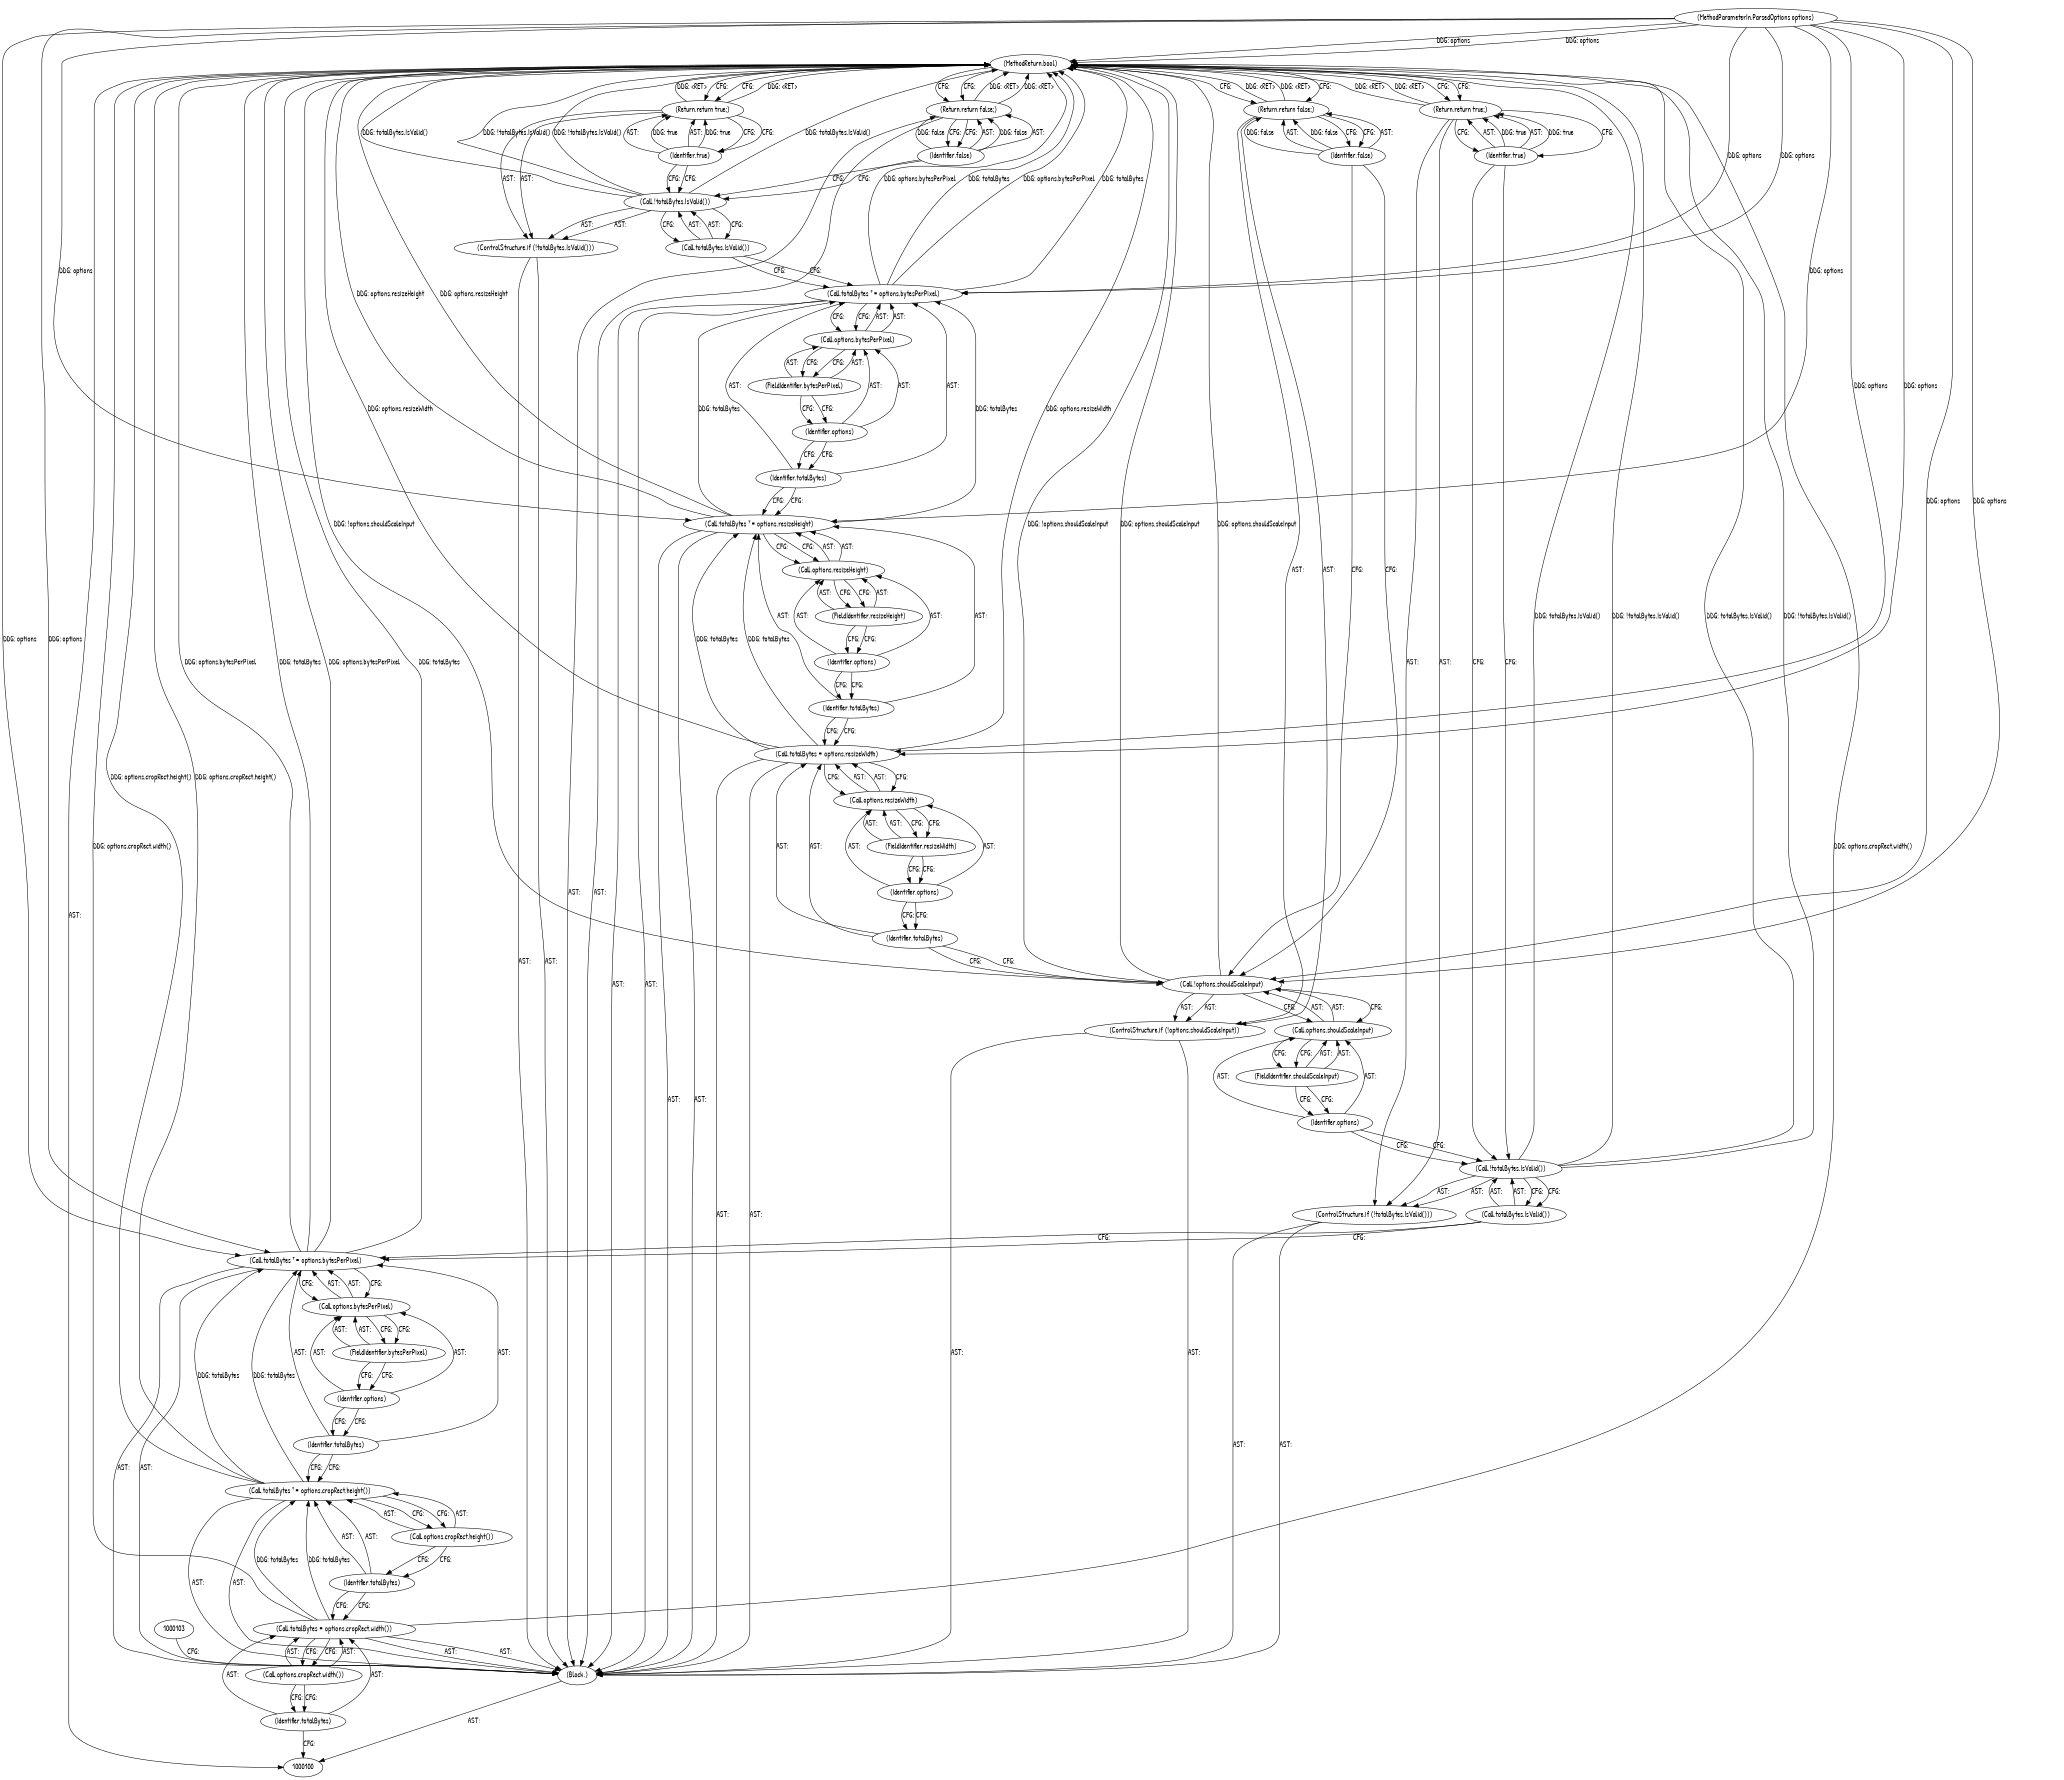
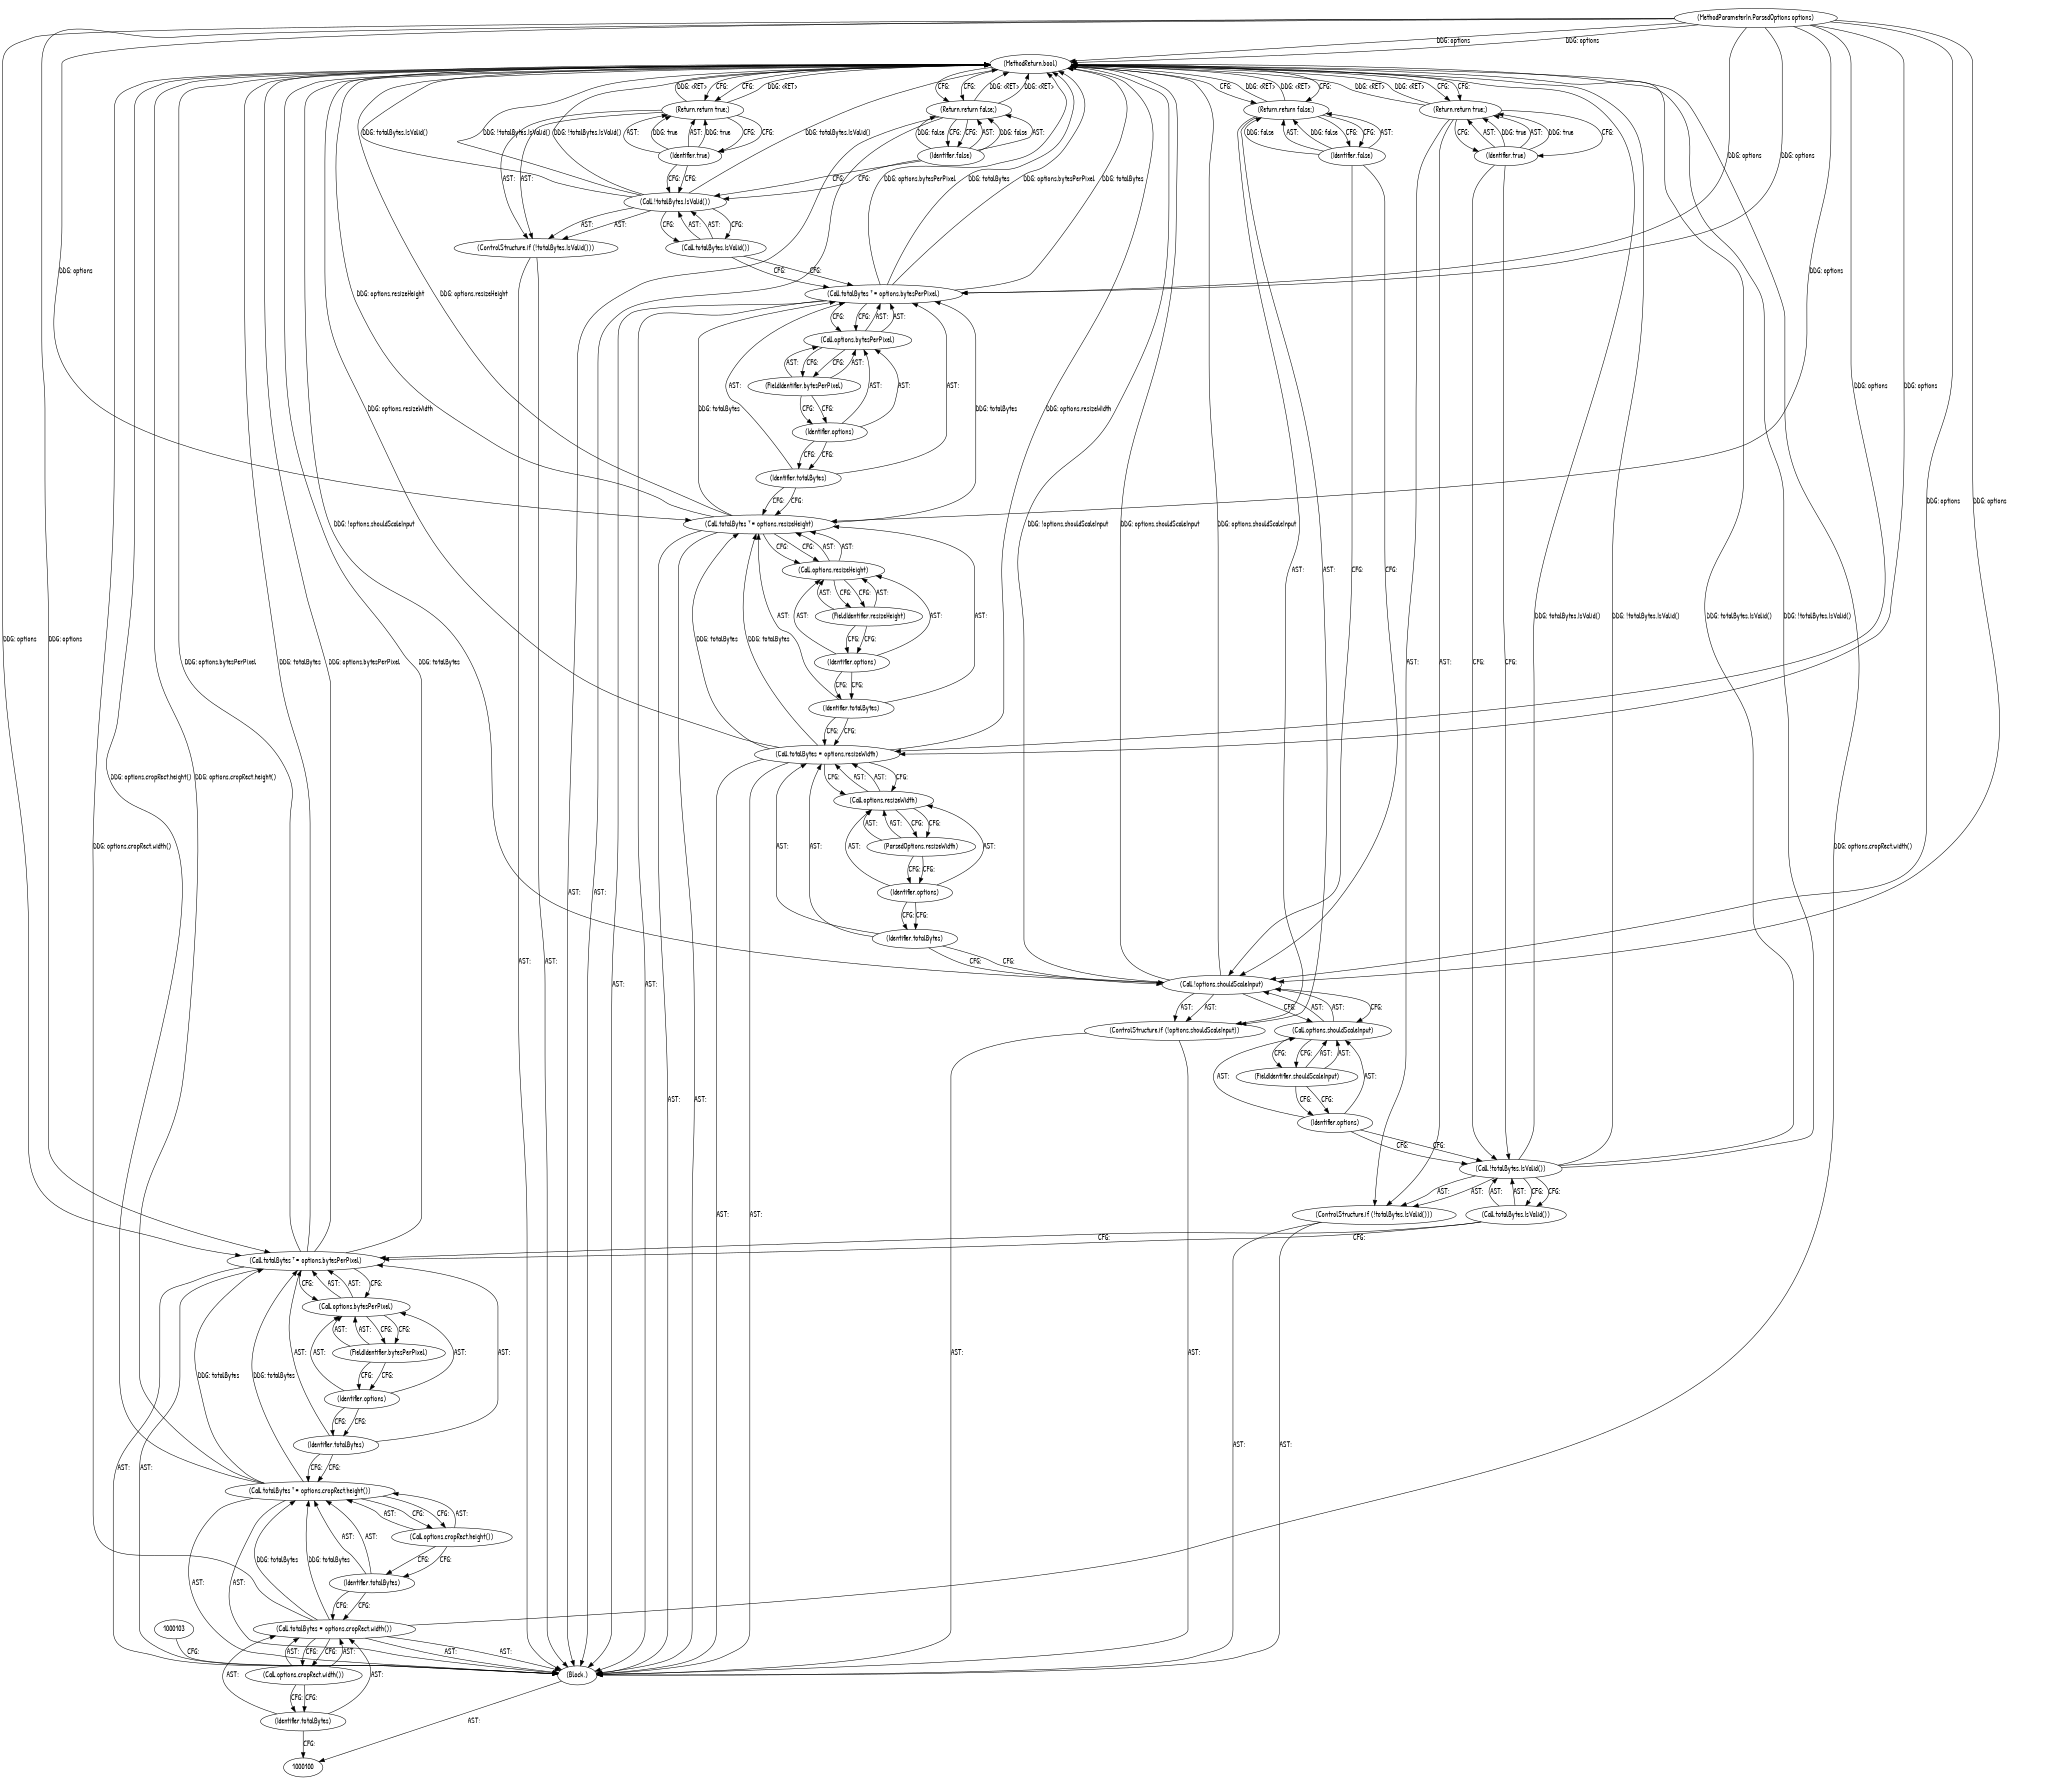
(90, 573) -> none
(921, 847) -> (921, 847)
